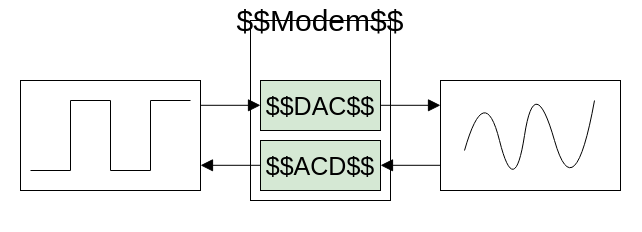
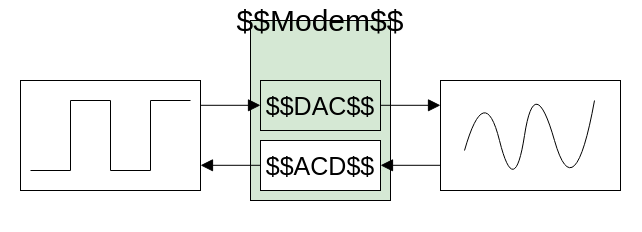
(321, 22) -> (321, 22)
(321, 166) -> (321, 166)
